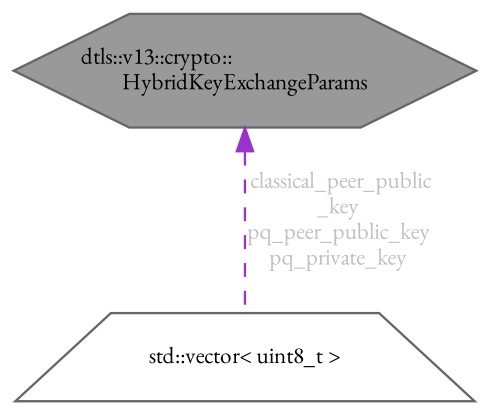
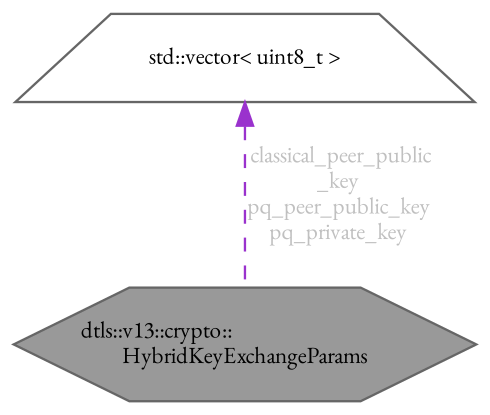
(245, 232) -> (245, 207)
